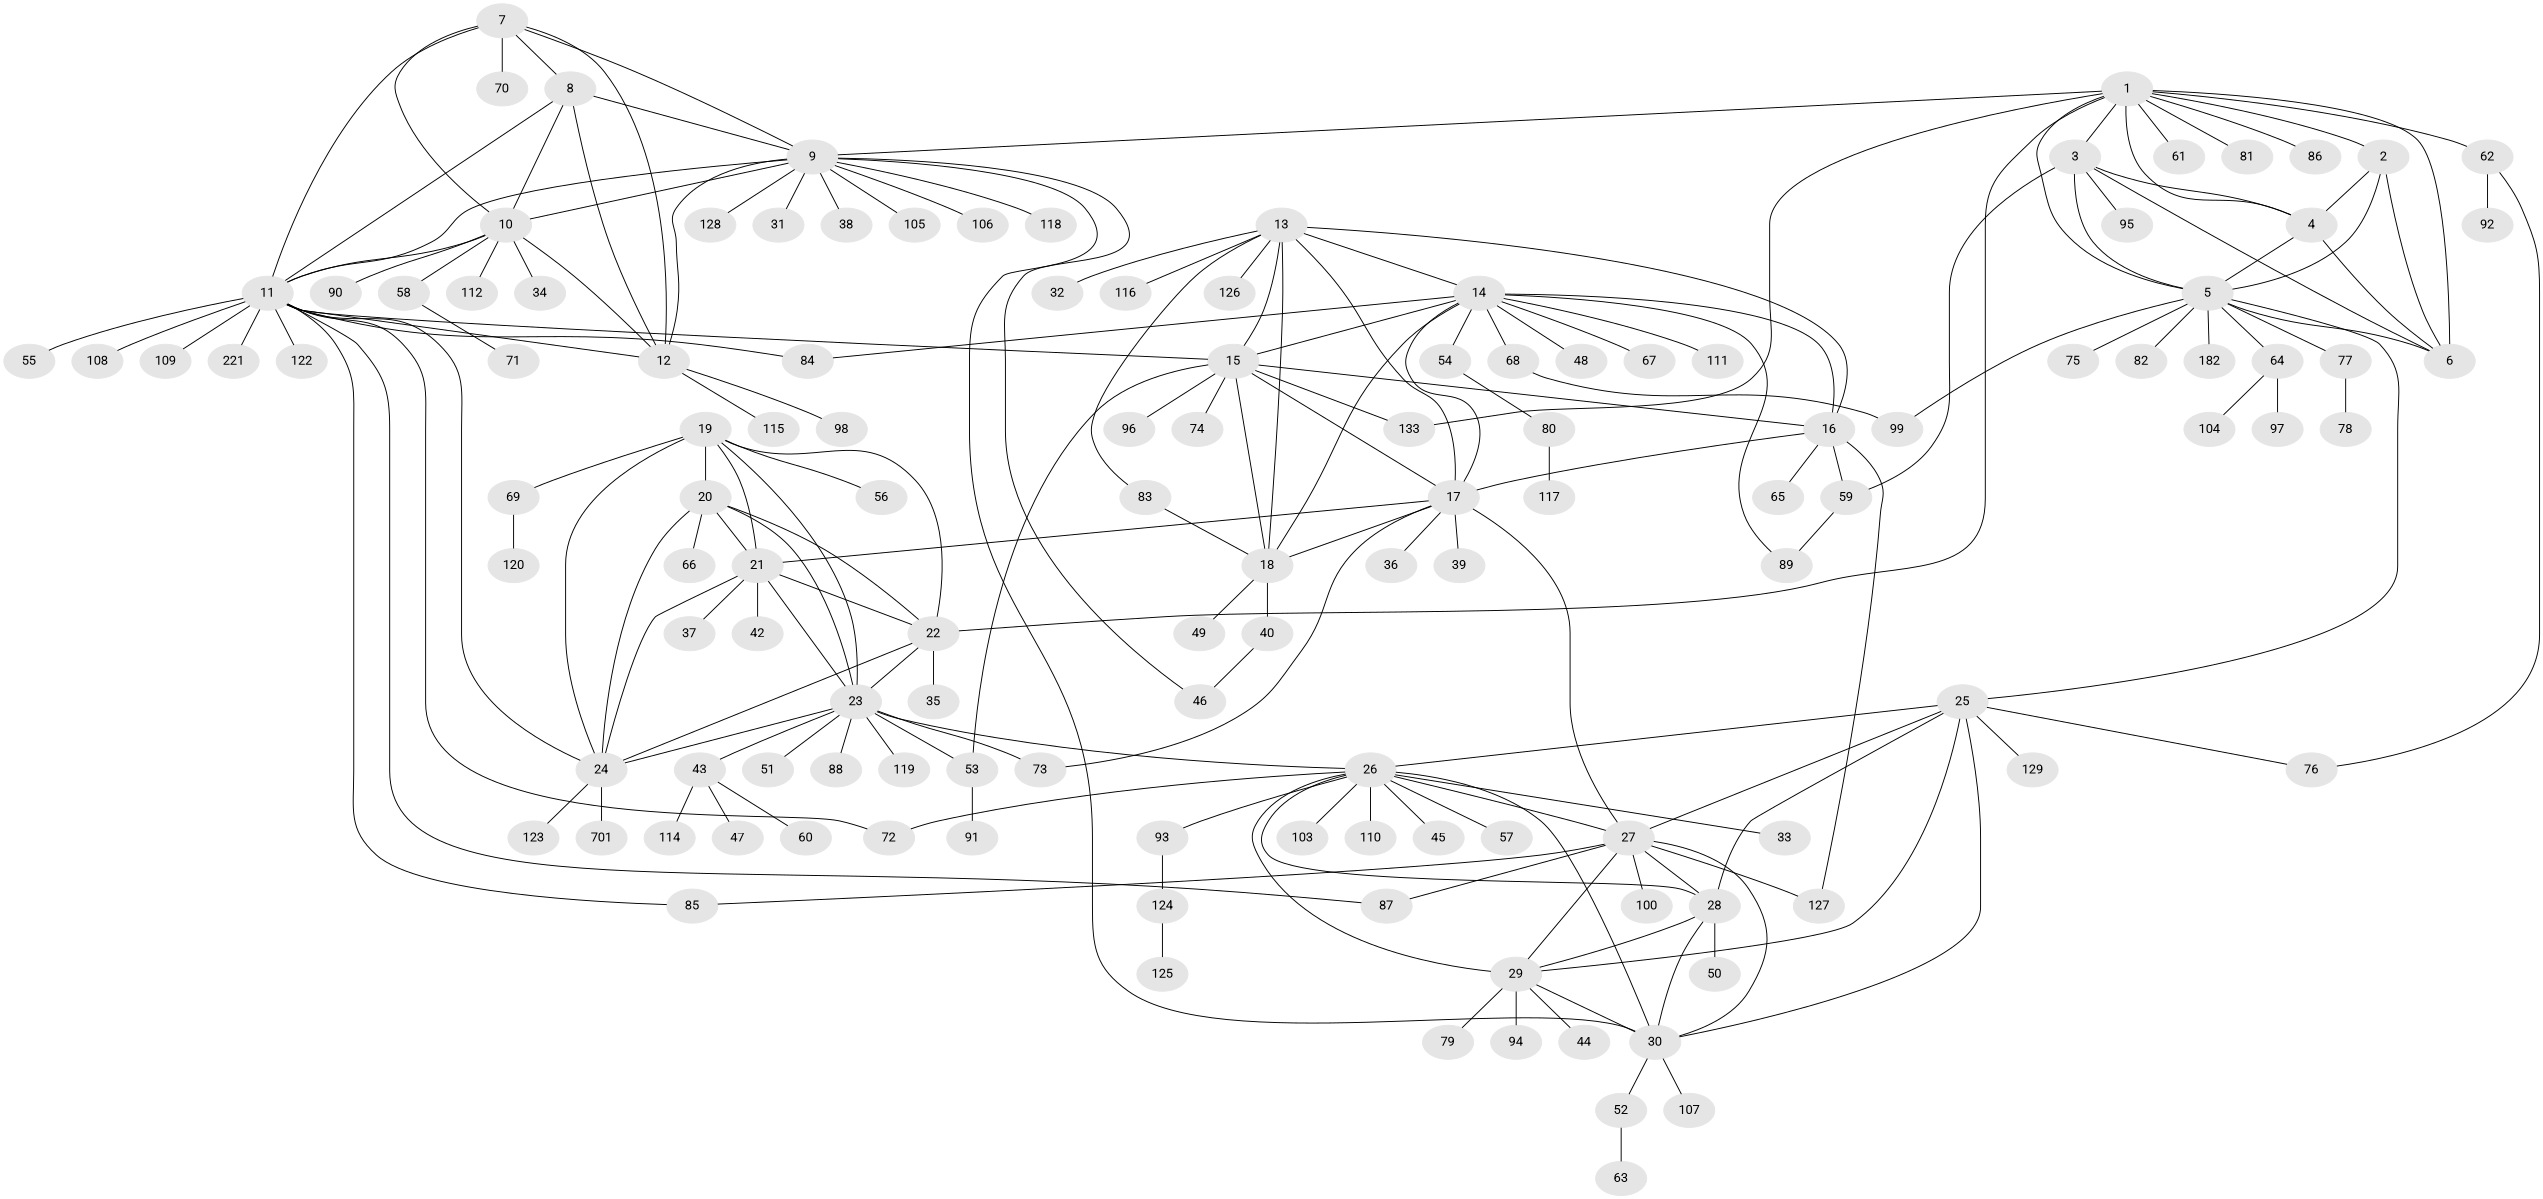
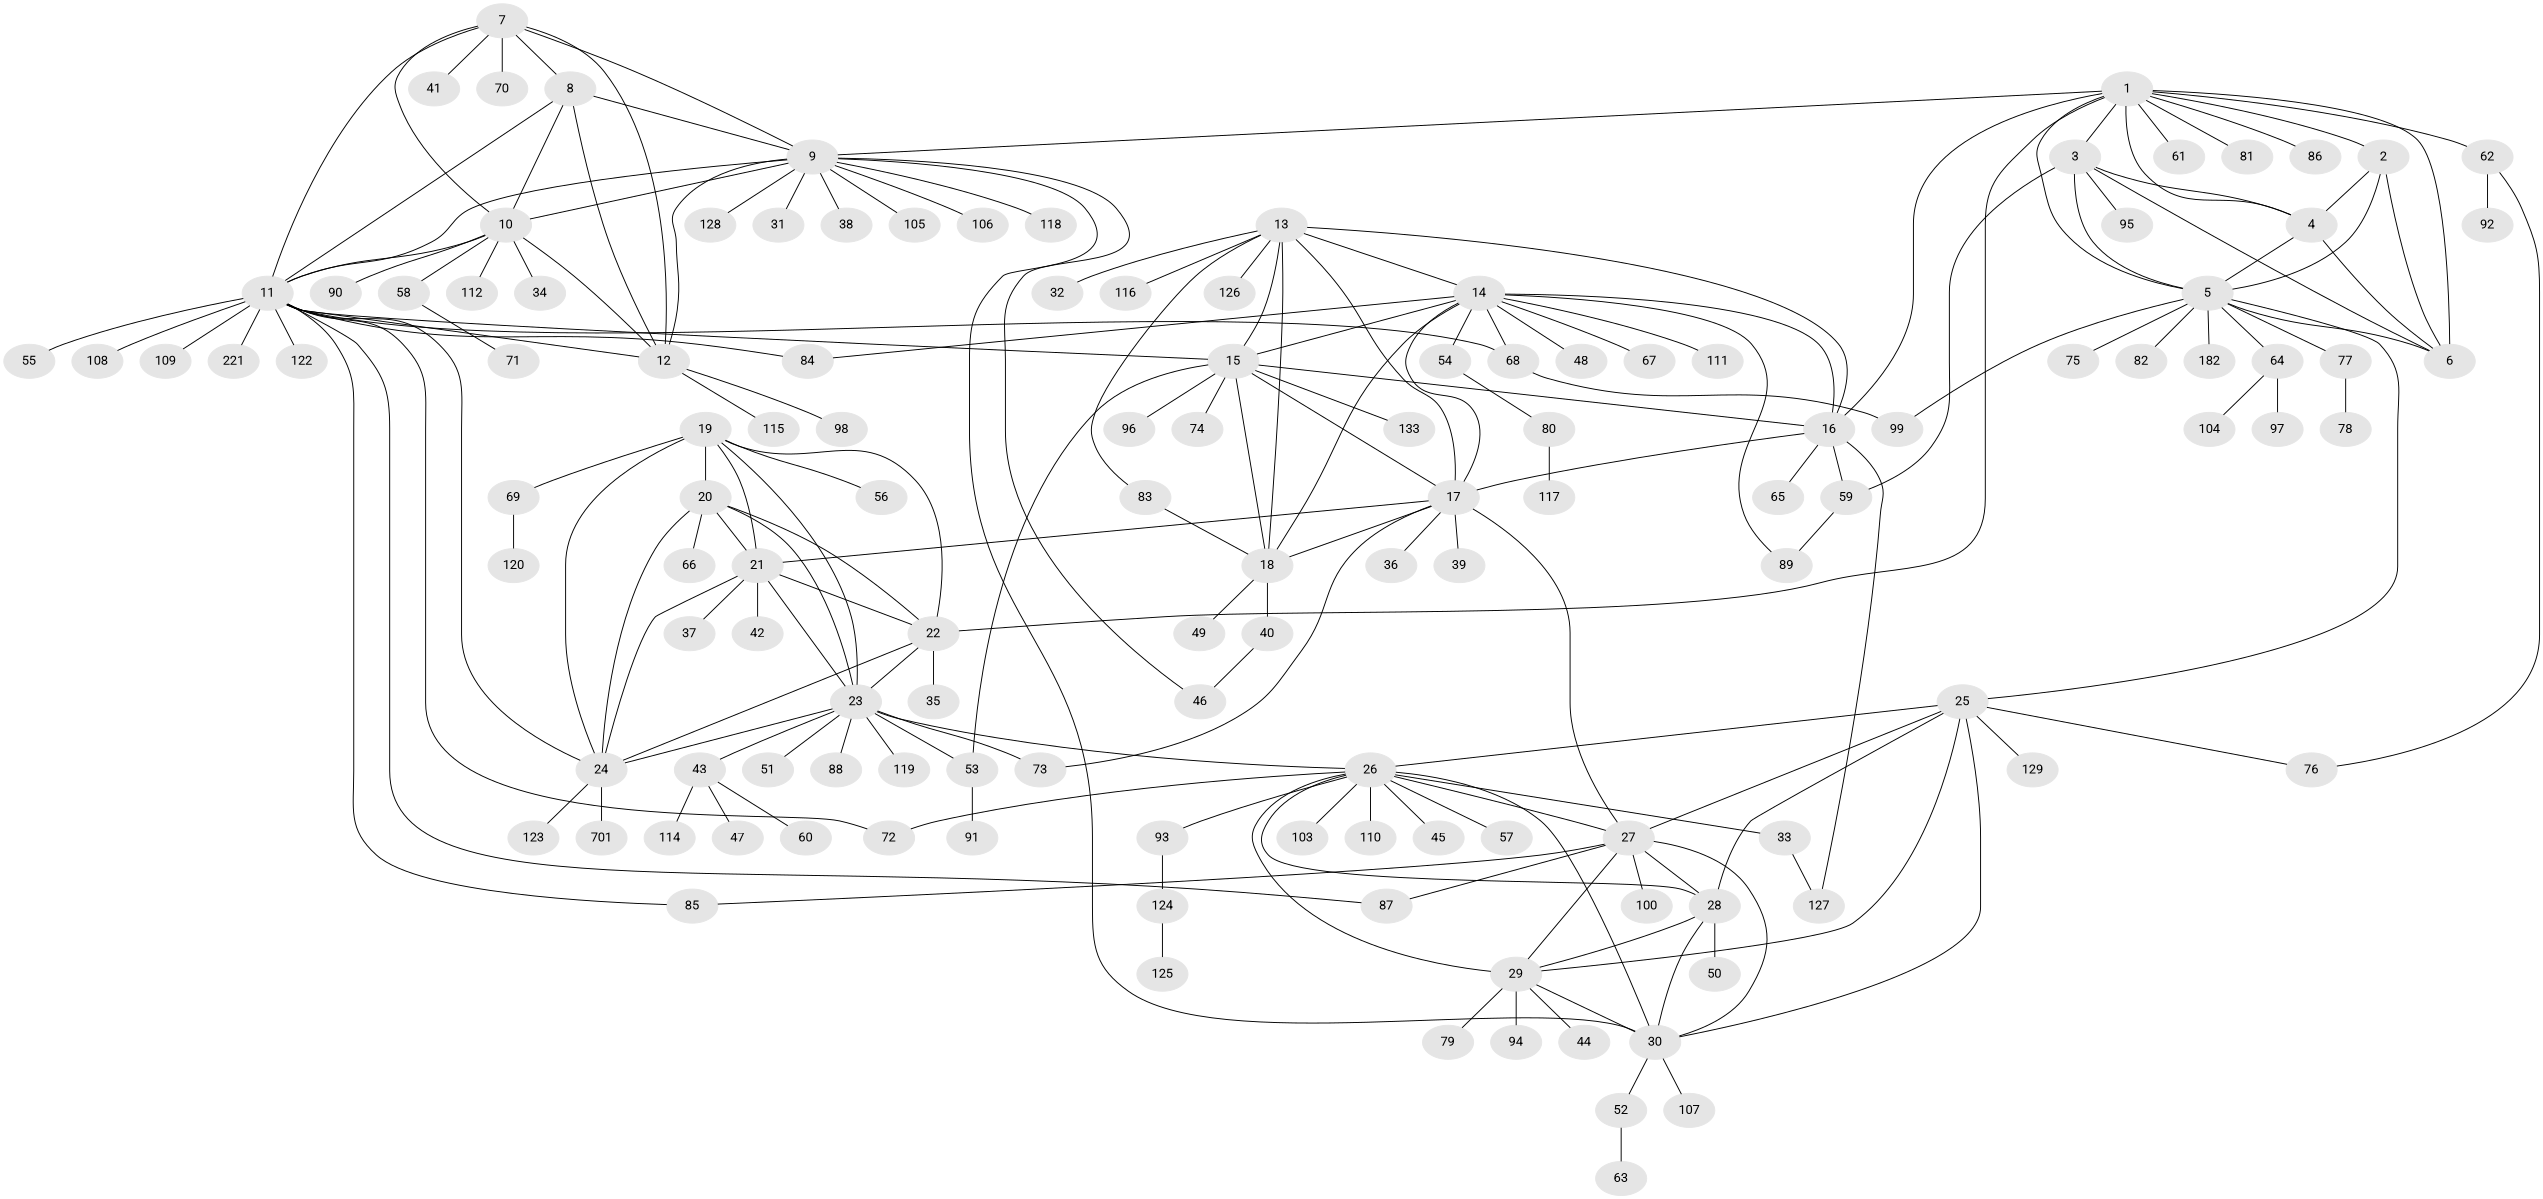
none -> (434, 89)
(1770, 281) -> (1917, 207)
none -> (891, 327)
(1710, 865) -> (1802, 872)
